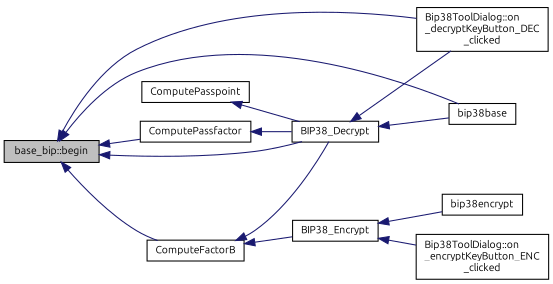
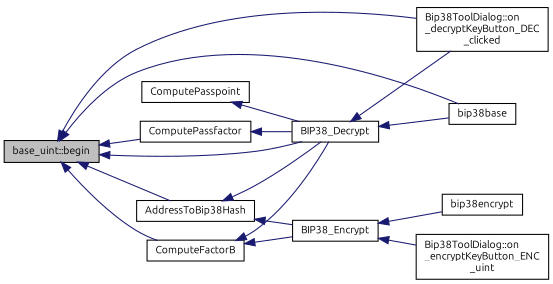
(52, 151) -> (52, 151)
none -> (196, 211)
(482, 257) -> (482, 257)
